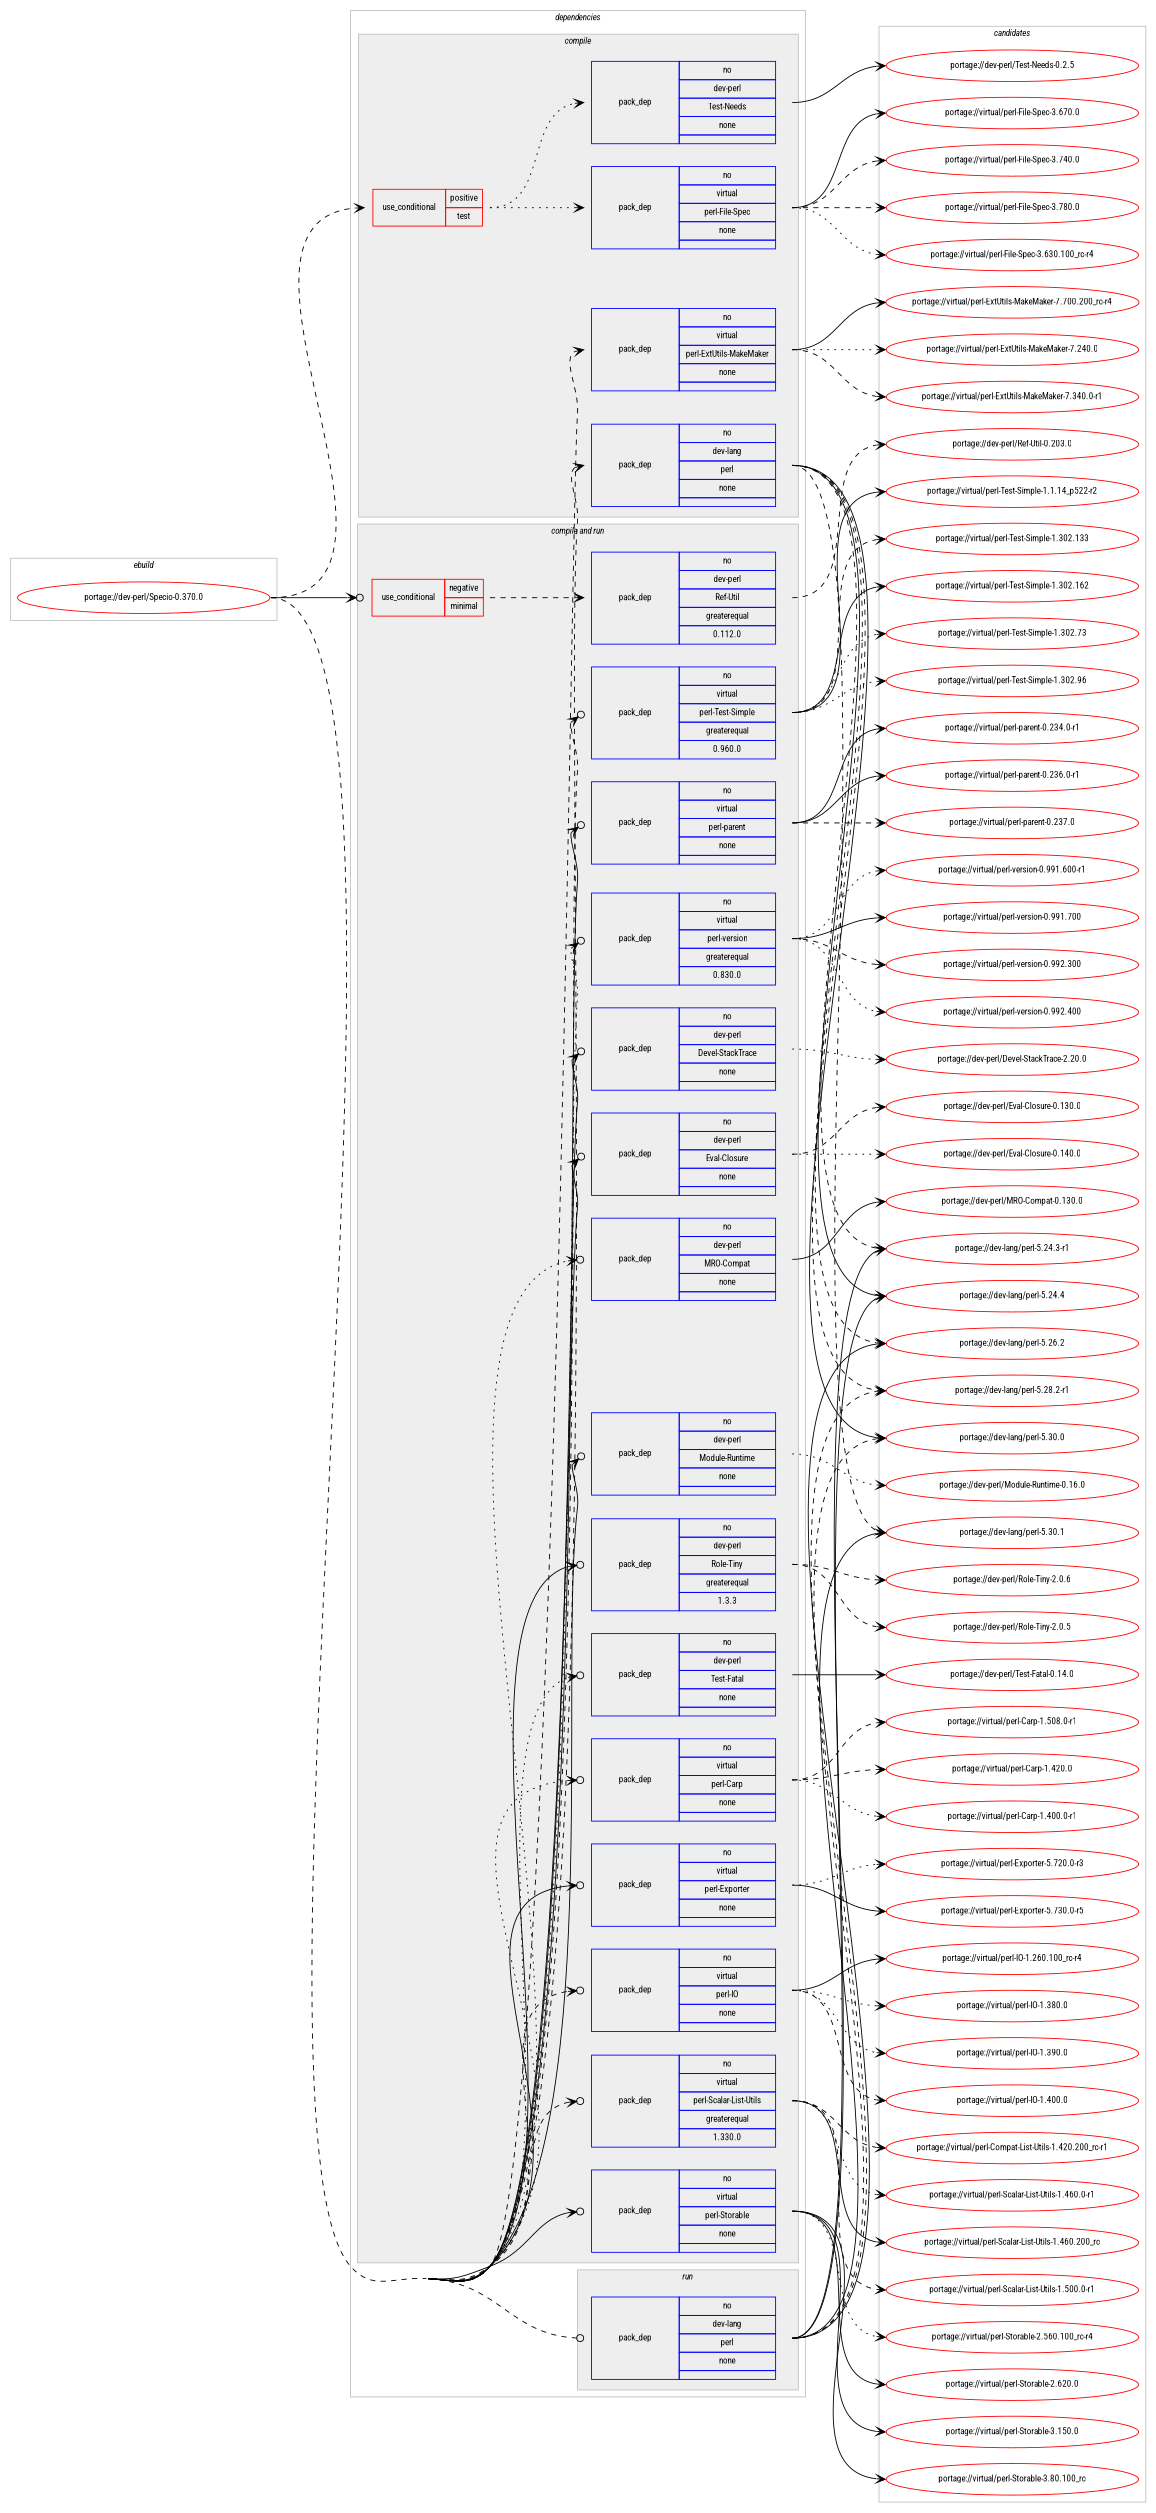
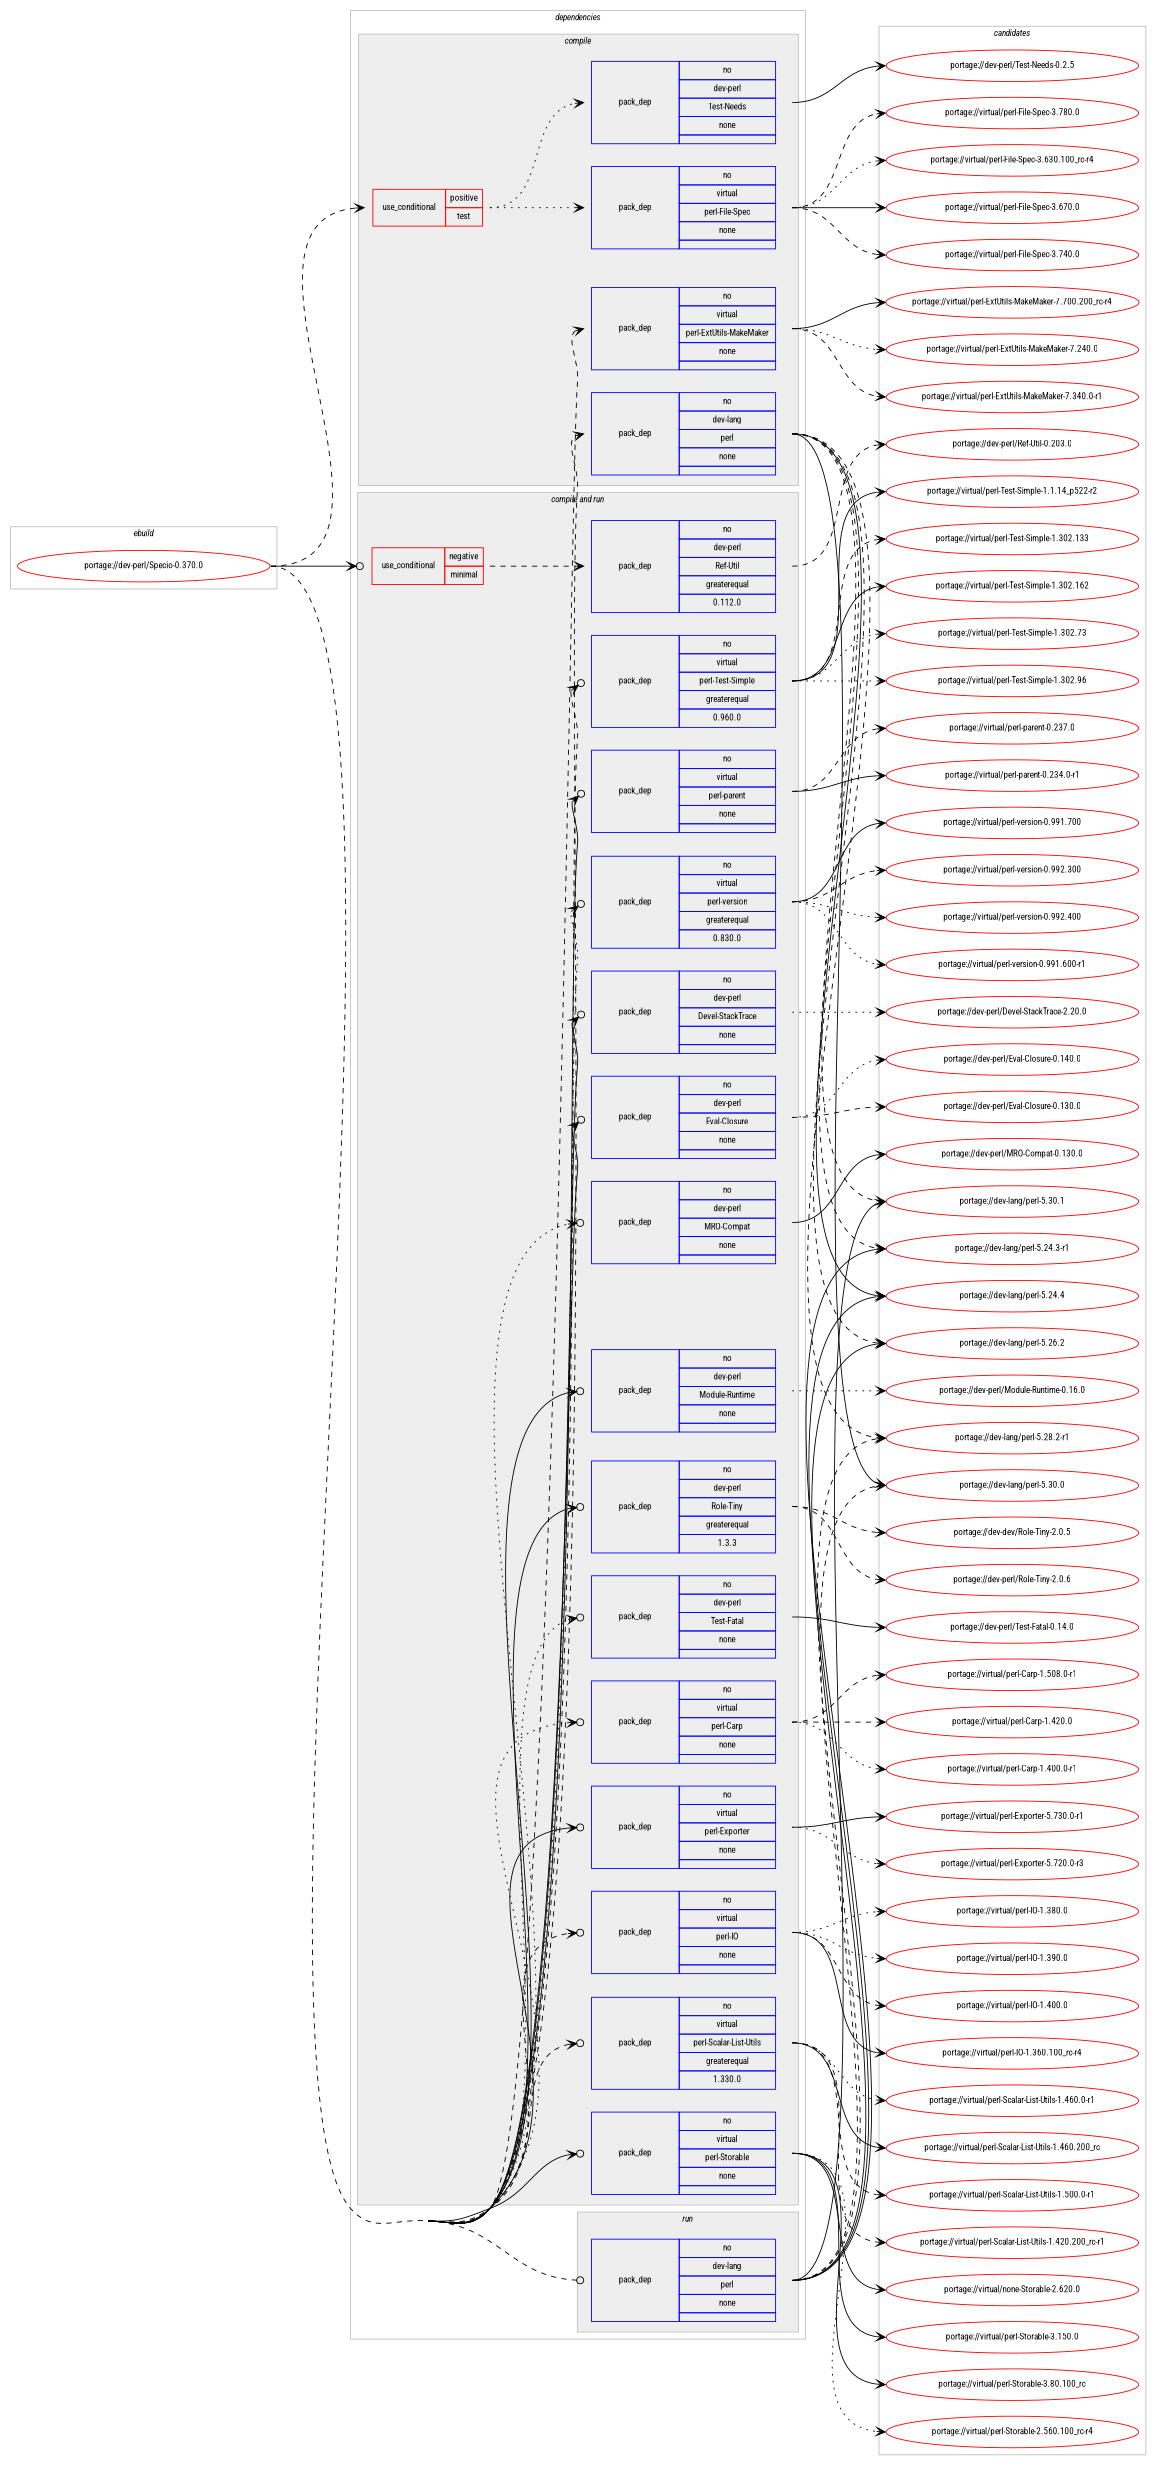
(1012, 776) -> none
(1012, 1627) -> (1012, 1533)
(1012, 1911) -> (1012, 1817)
(1012, 1959) -> (1012, 2053)
(1012, 2148) -> (1012, 2243)
(1012, 2385) -> (1012, 2290)
